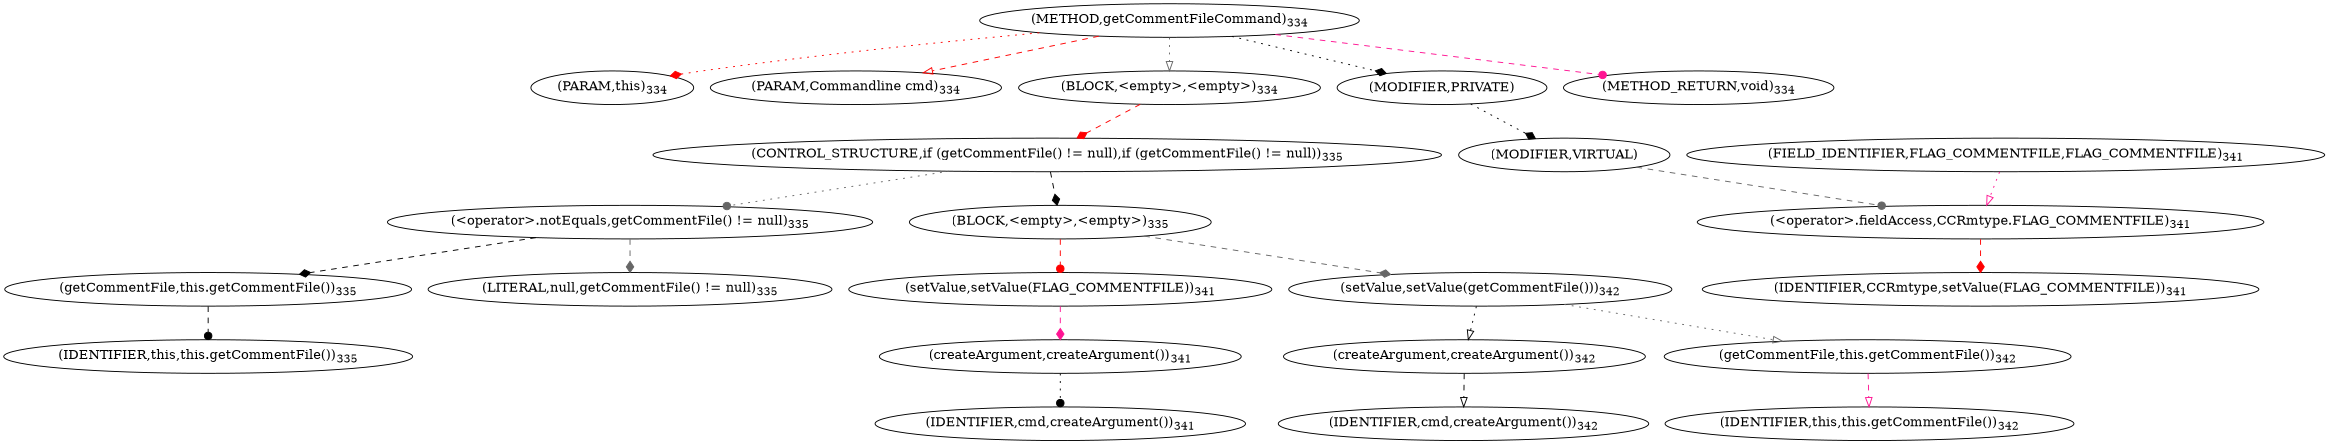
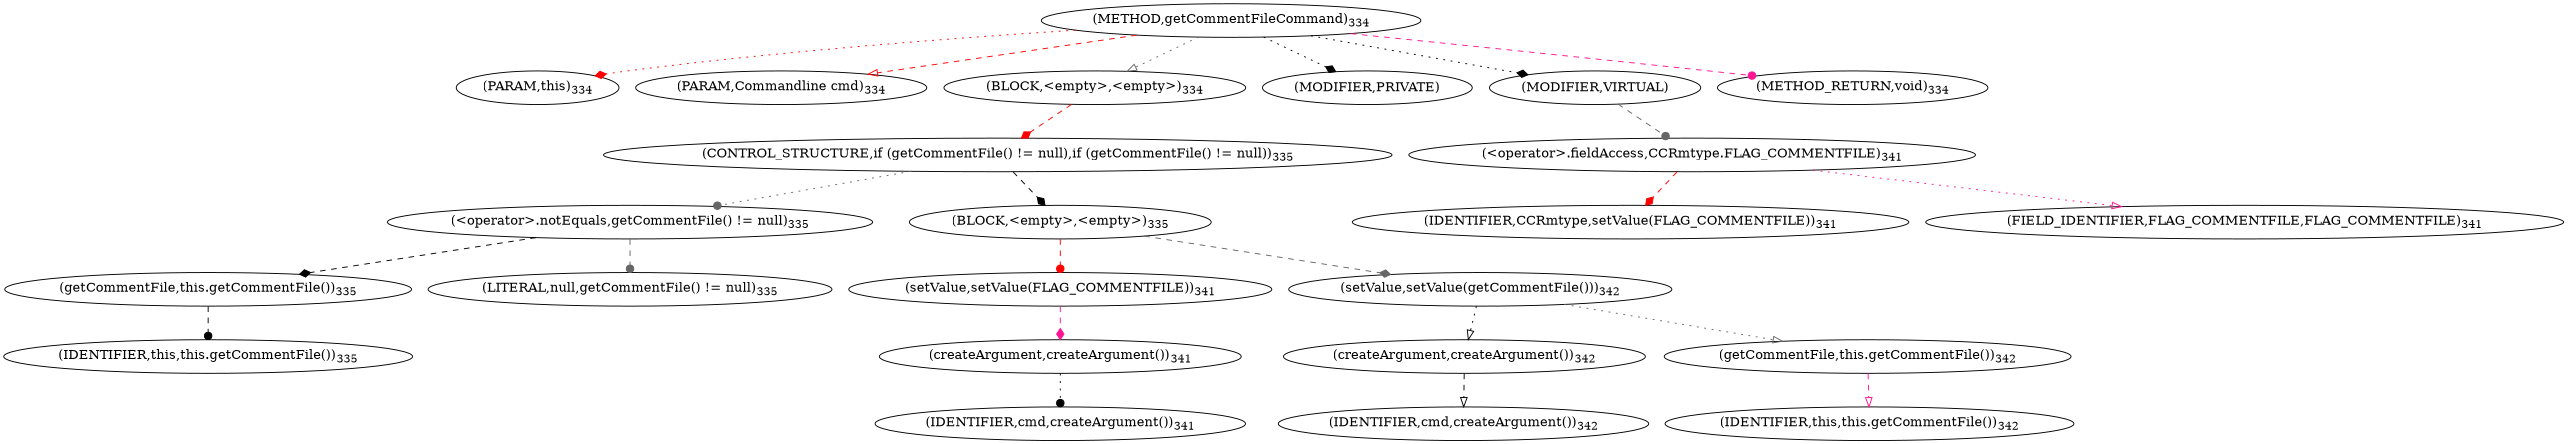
(1498, 119) -> (1414, 54)
(1995, 184) -> (1962, 188)
(630, 250) -> (630, 252)
